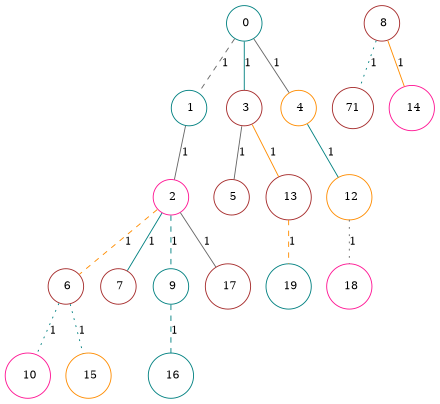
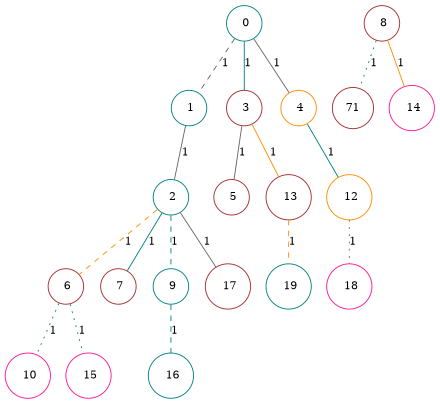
(171, 197) -> (171, 197)
(89, 376) -> (89, 376)
